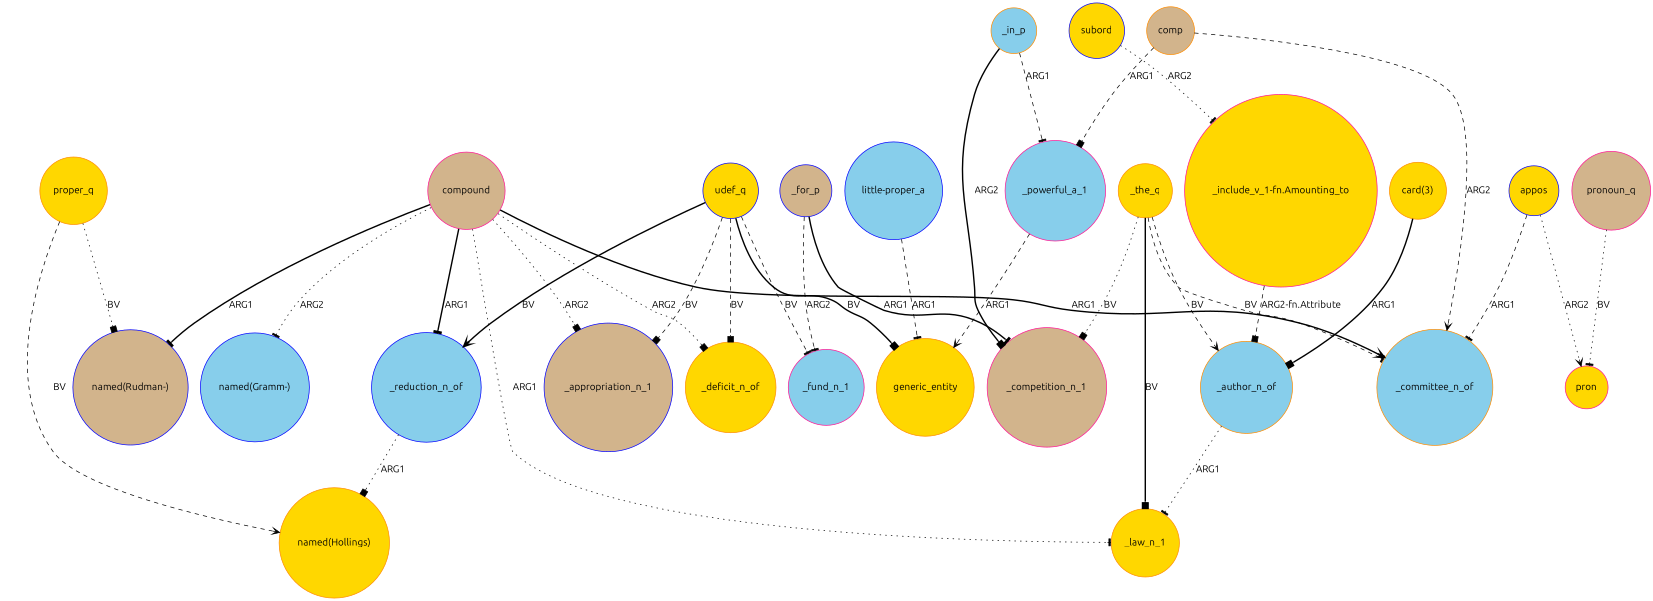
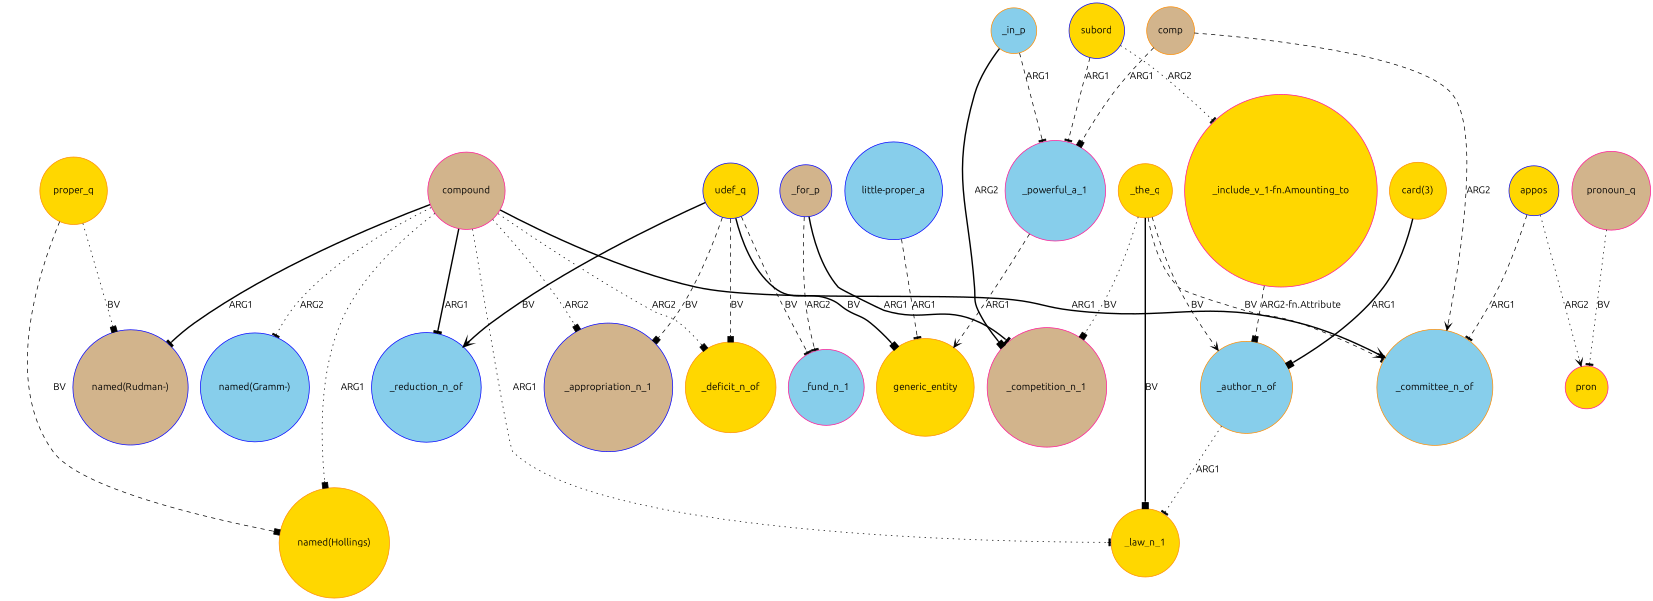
none -> (1079, 98)
(52, 450) -> (52, 450)
(382, 462) -> (338, 330)
